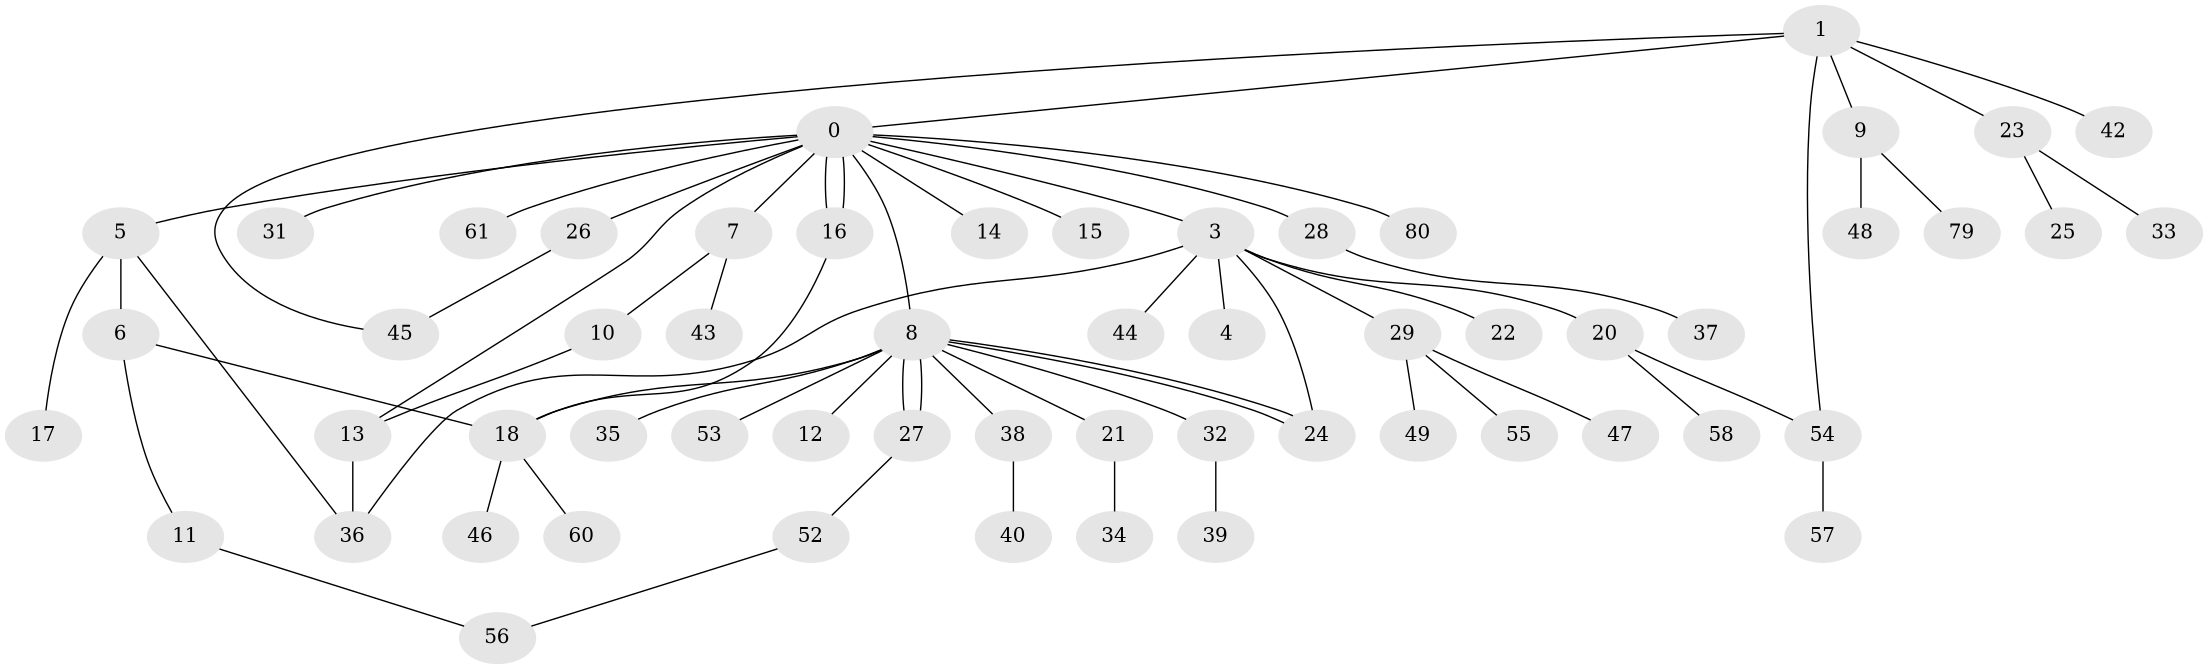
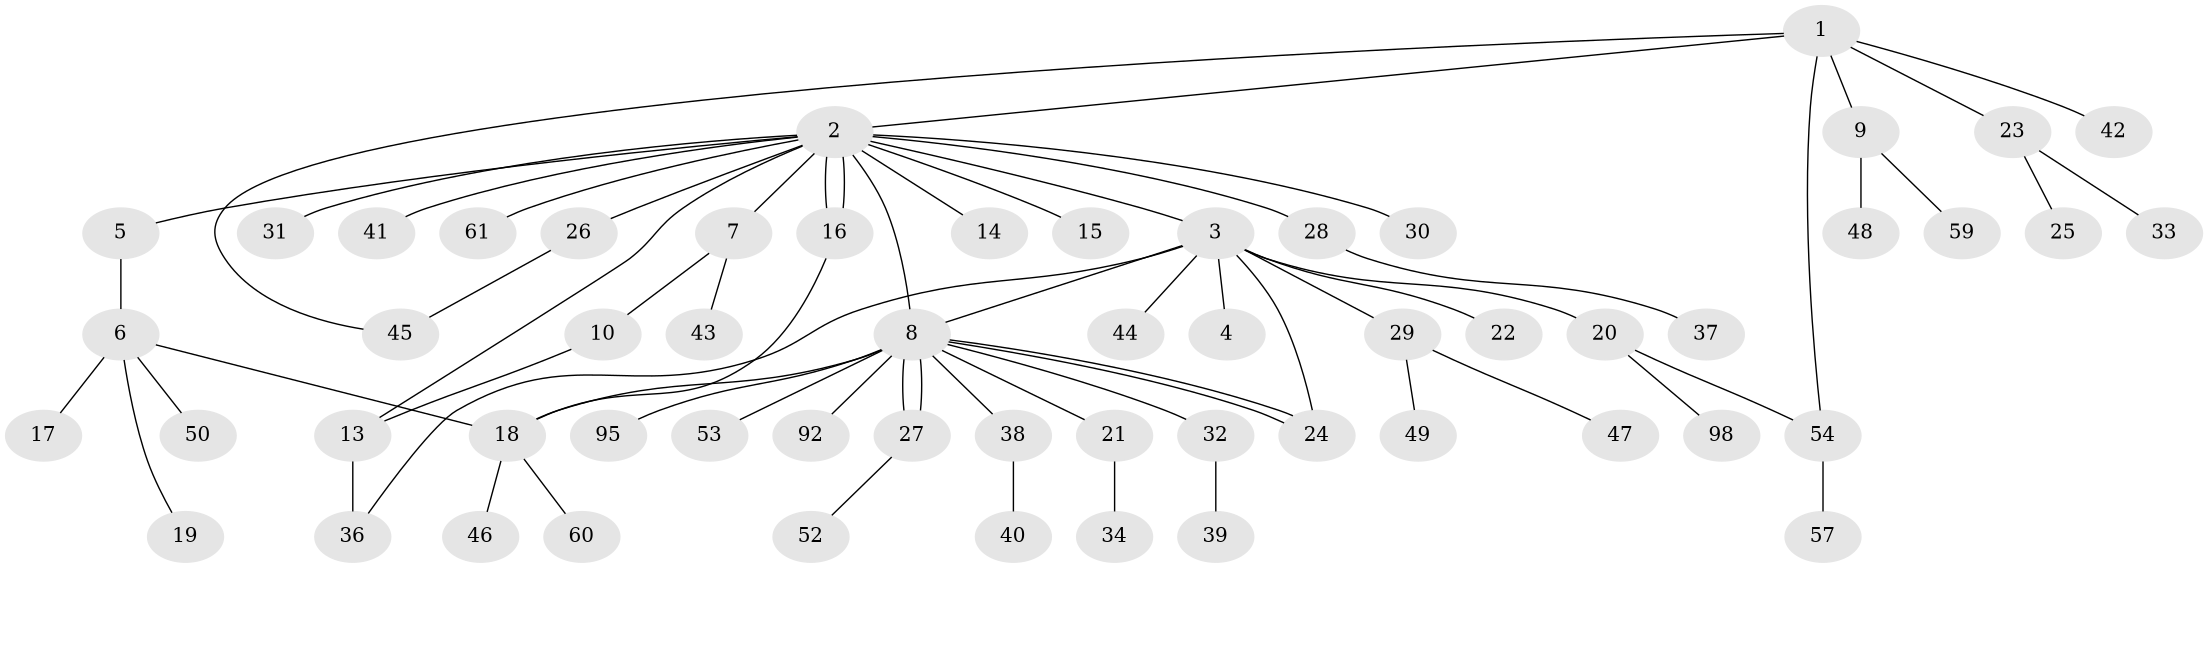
(835, 132) -> (835, 132)
none -> (377, 233)
(1418, 233) -> (1418, 233)
(1962, 233) -> (1962, 233)
none -> (1064, 284)
(63, 329) -> (82, 385)
(237, 385) -> none
none -> (198, 436)
(609, 436) -> (609, 436)
(811, 436) -> (811, 436)
(1519, 436) -> none
(1722, 436) -> (1722, 436)
(186, 537) -> (186, 537)
(498, 638) -> none
